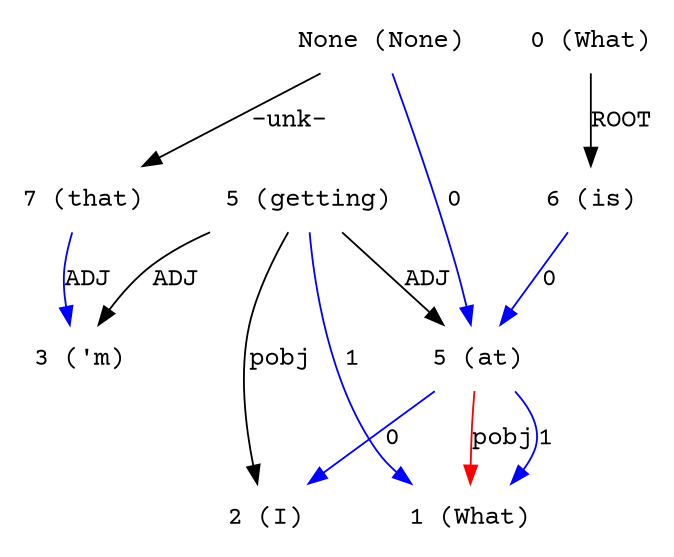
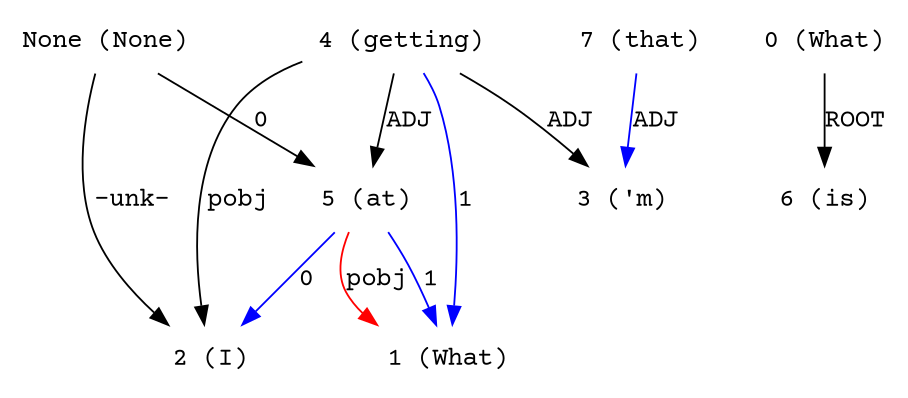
(240, 116) -> (86, 203)
(432, 189) -> (217, 109)
(308, 199) -> (401, 40)
(540, 271) -> none
